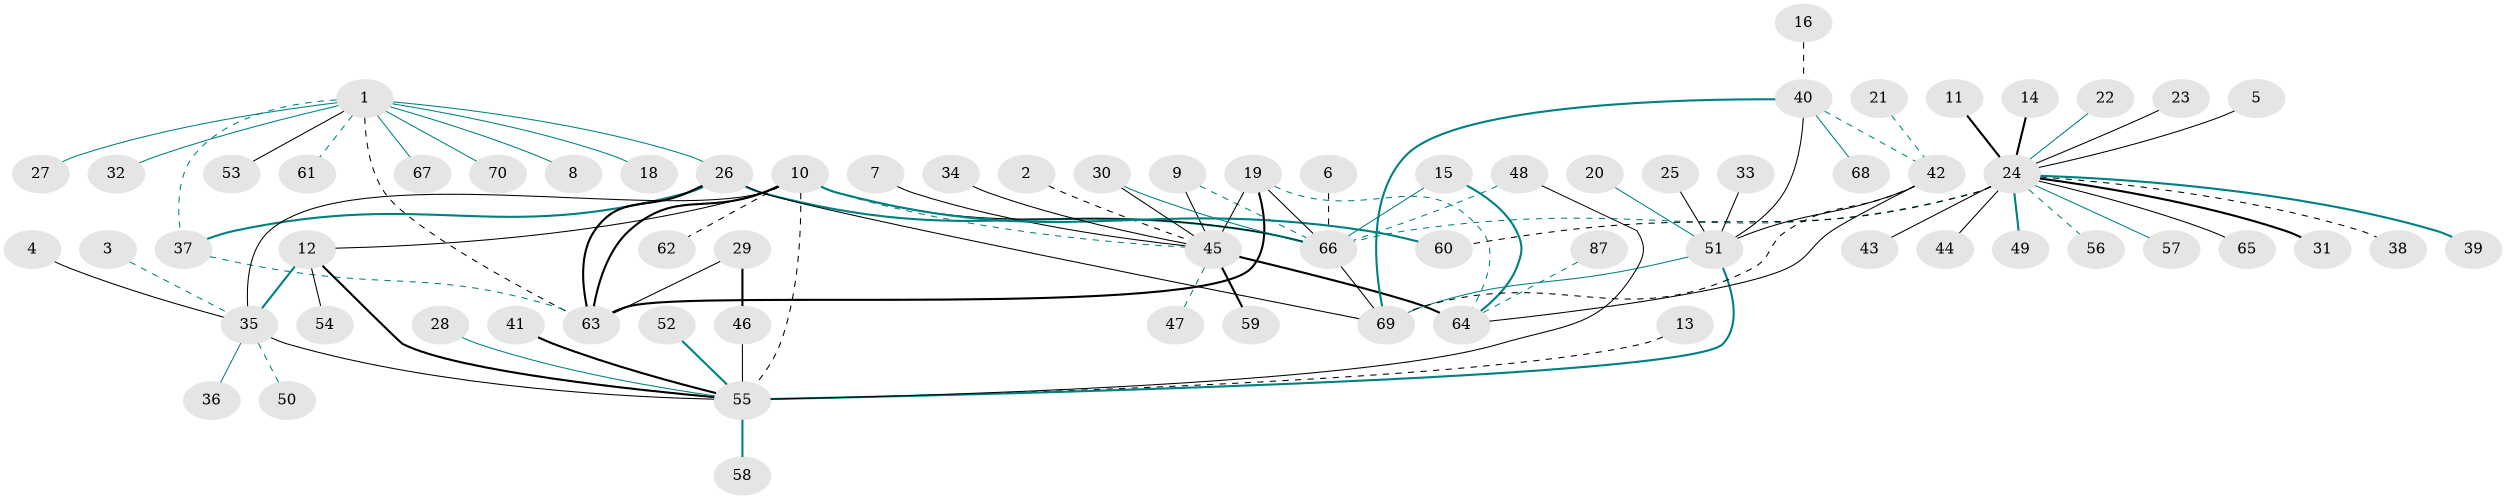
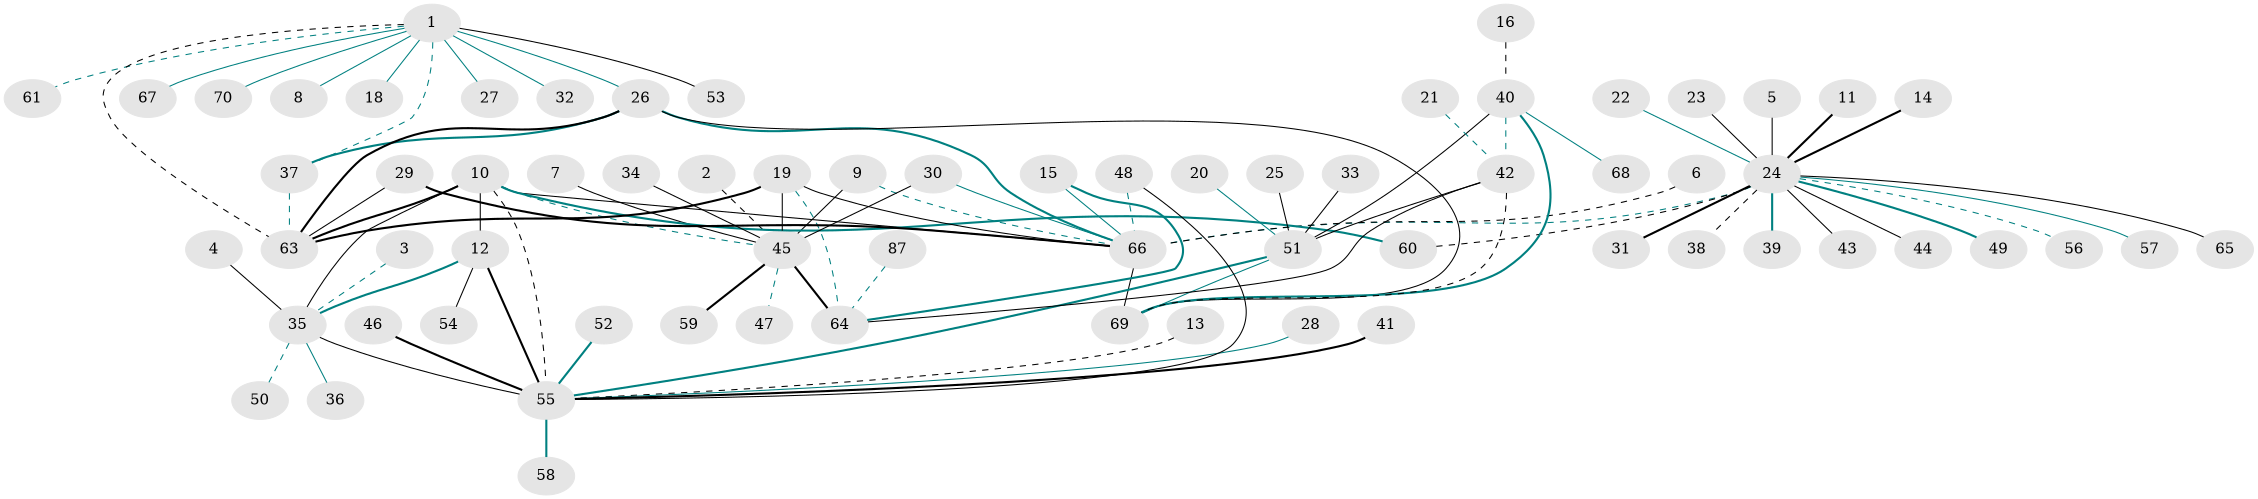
(667, 250) -> none
(742, 287) -> (766, 225)
(742, 363) -> (459, 364)
